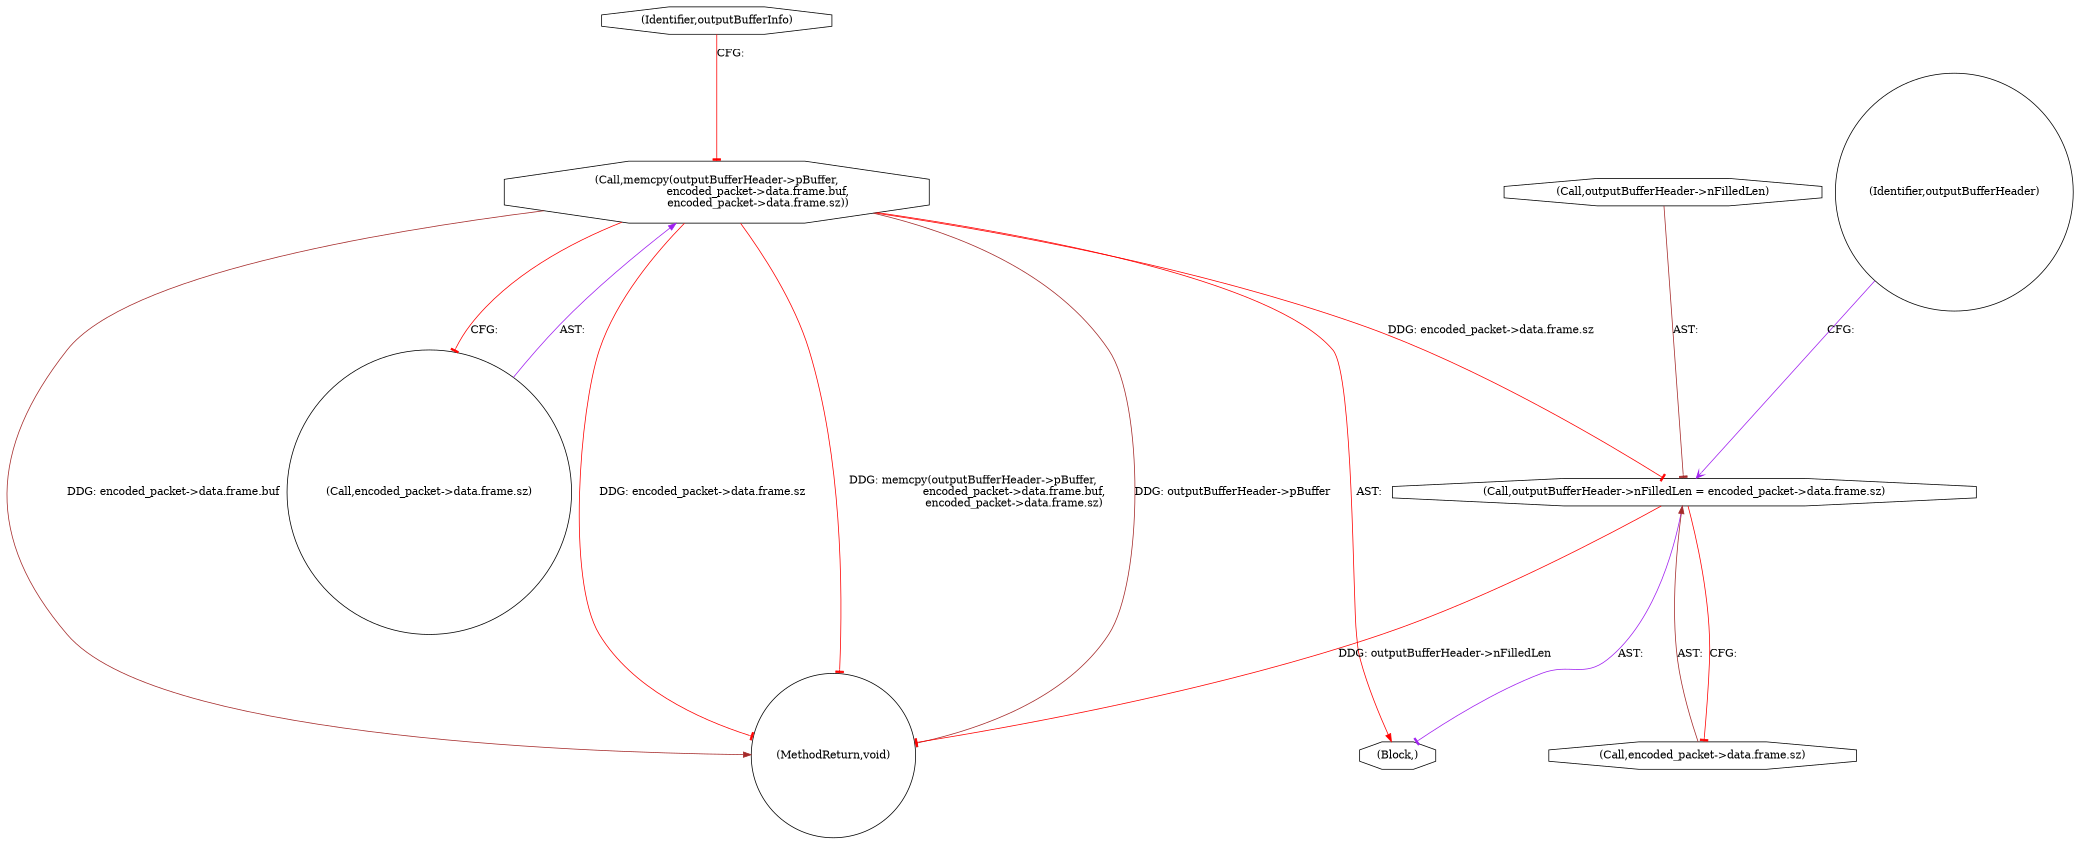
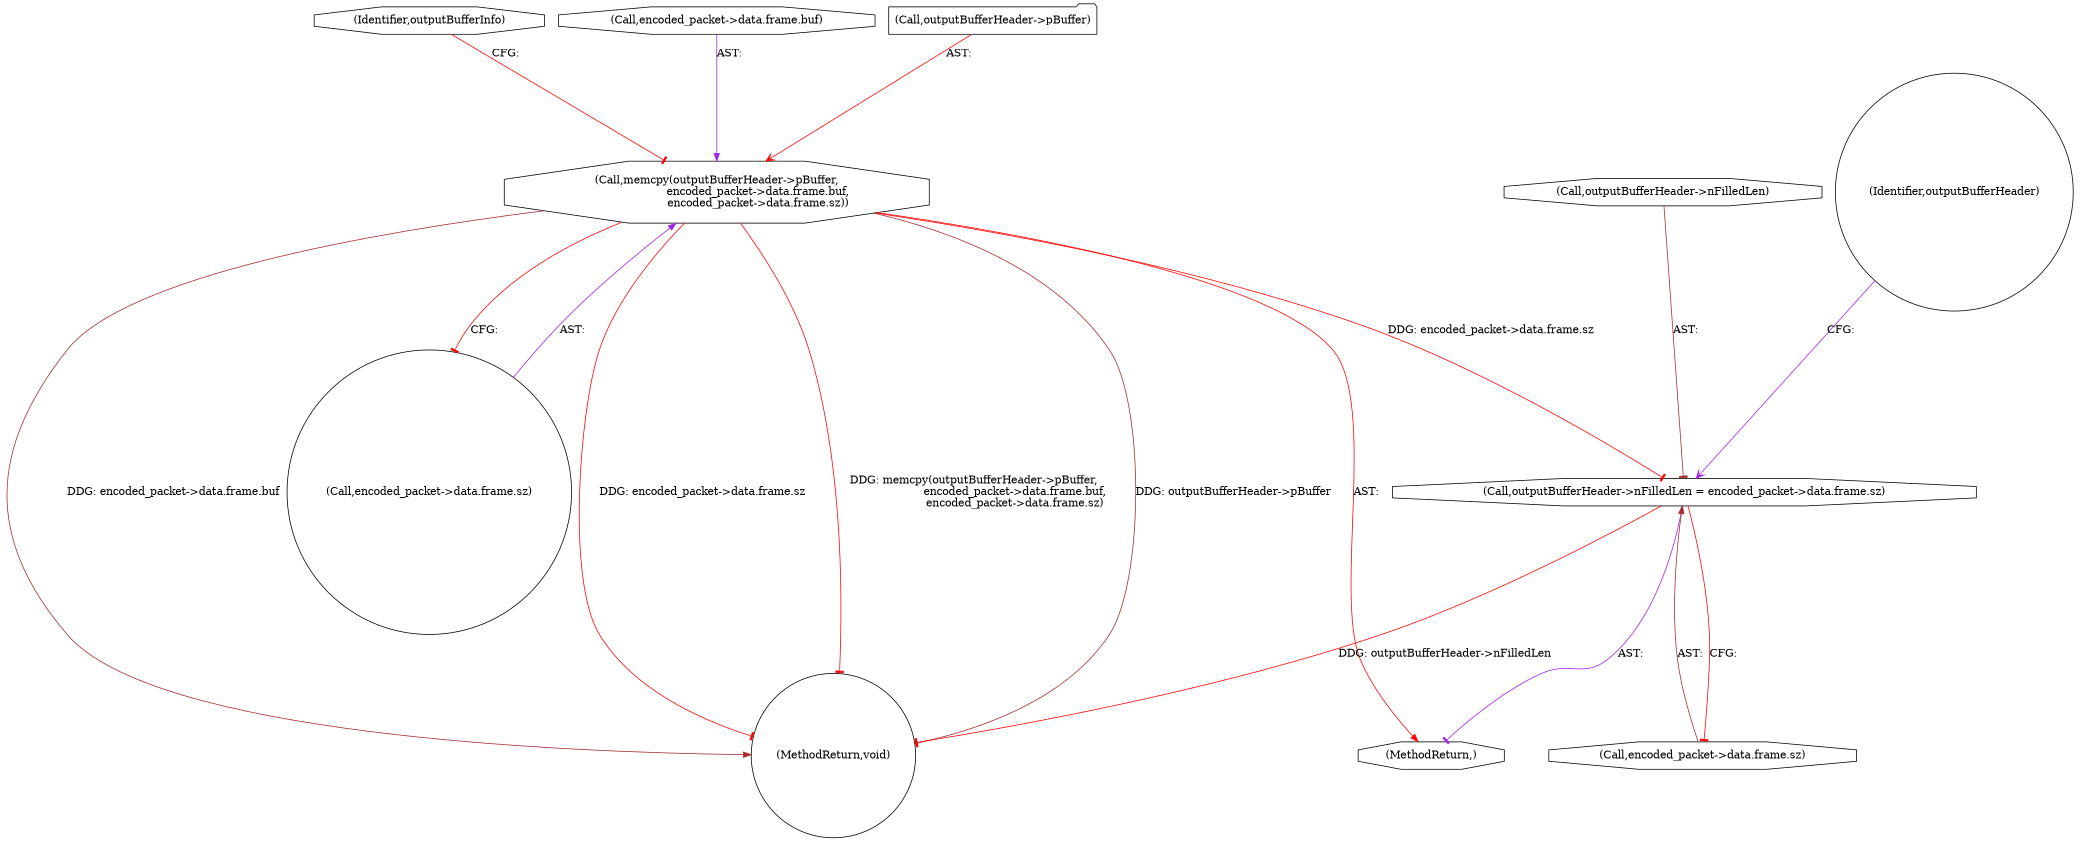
none -> (717, 21)
none -> (993, 21)
(1398, 756) -> (1431, 756)
